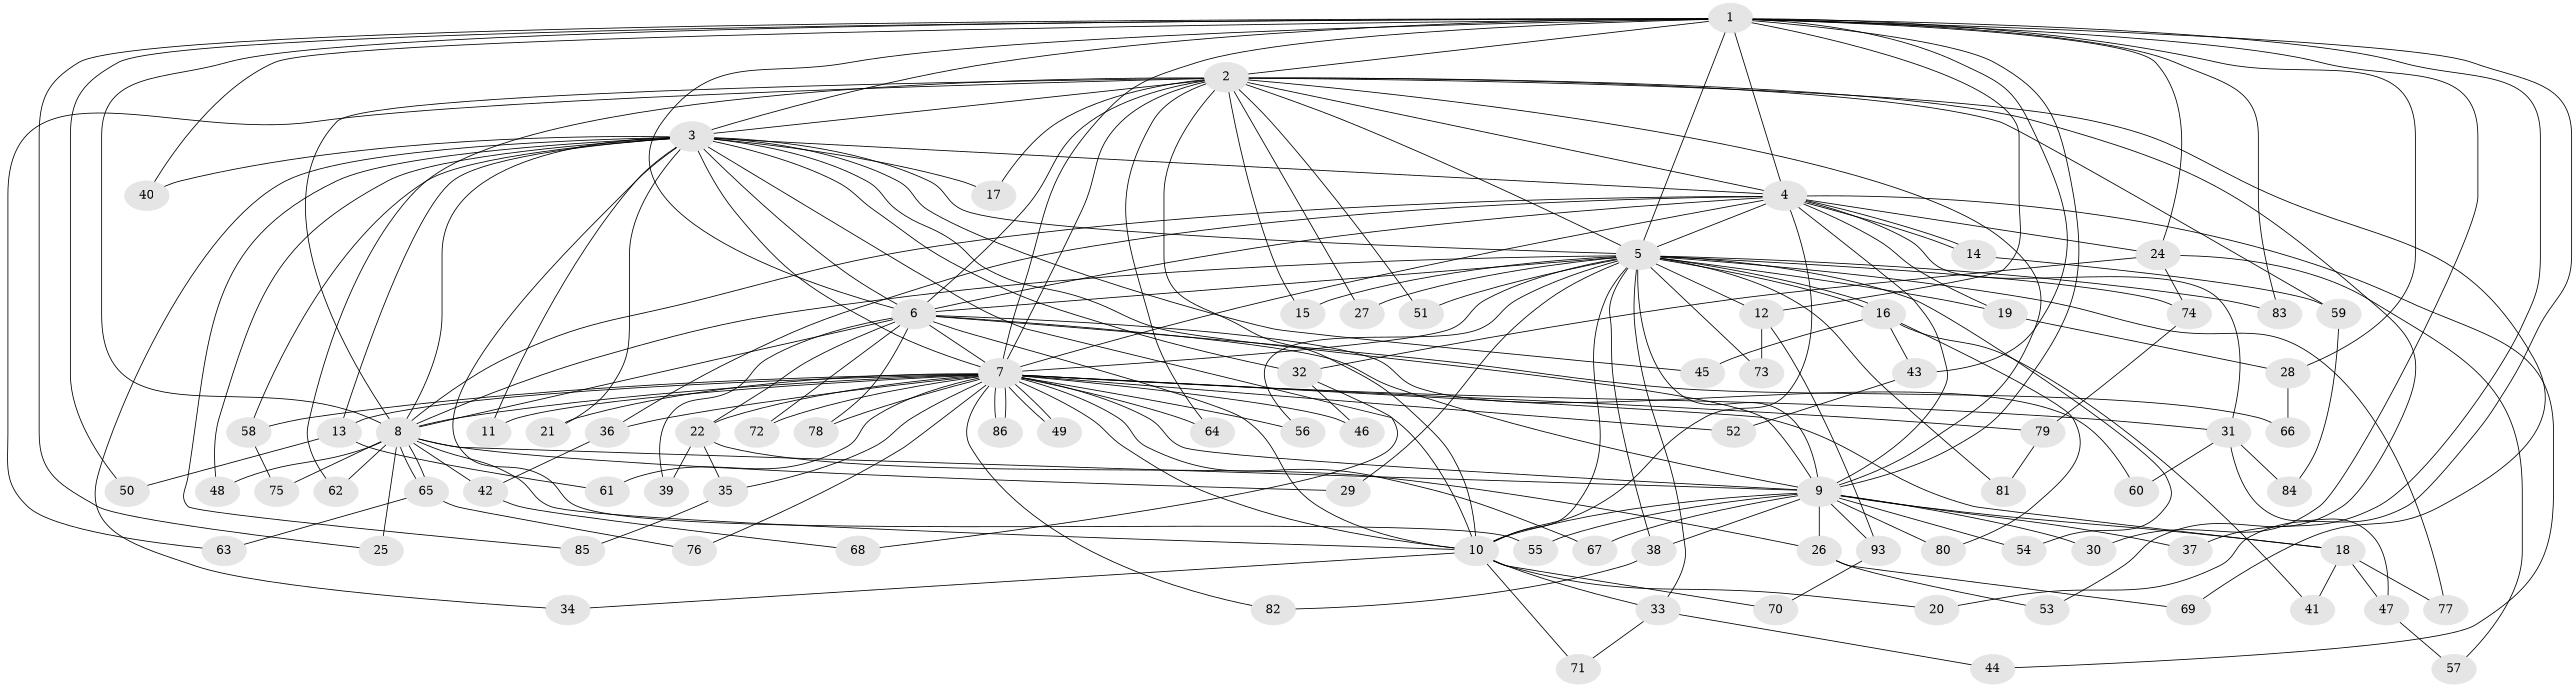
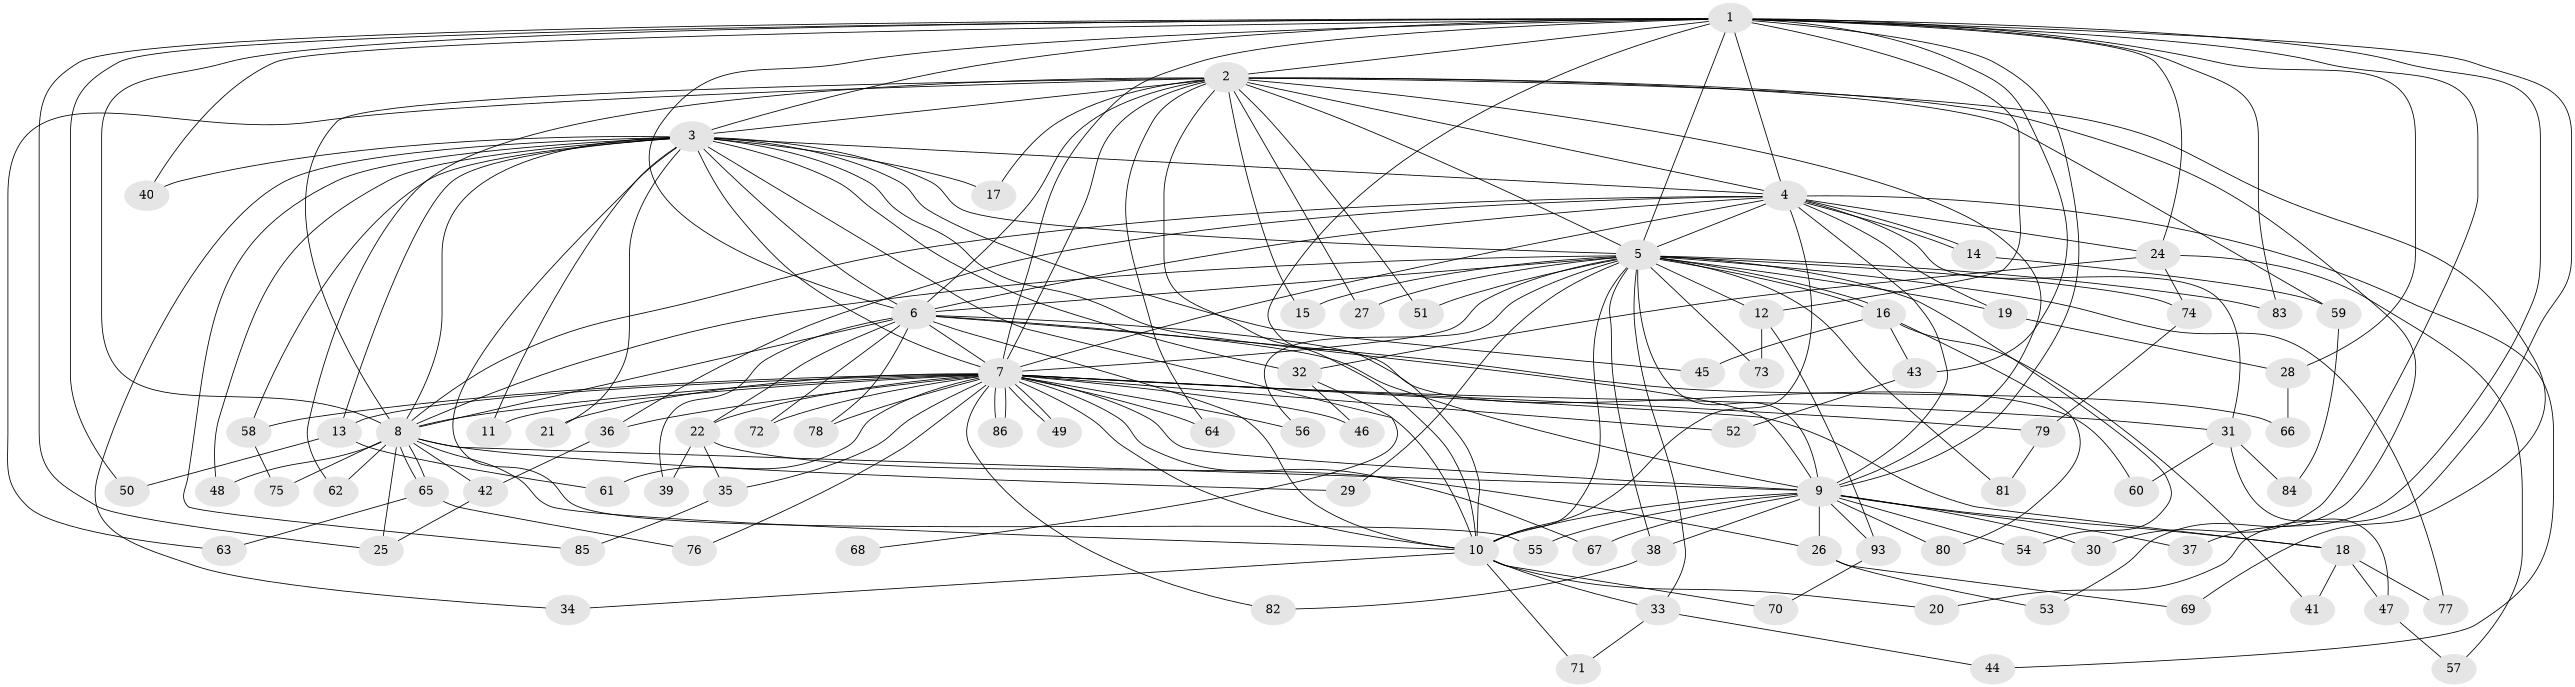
none -> (1323, 232)
(669, 528) -> (434, 521)
